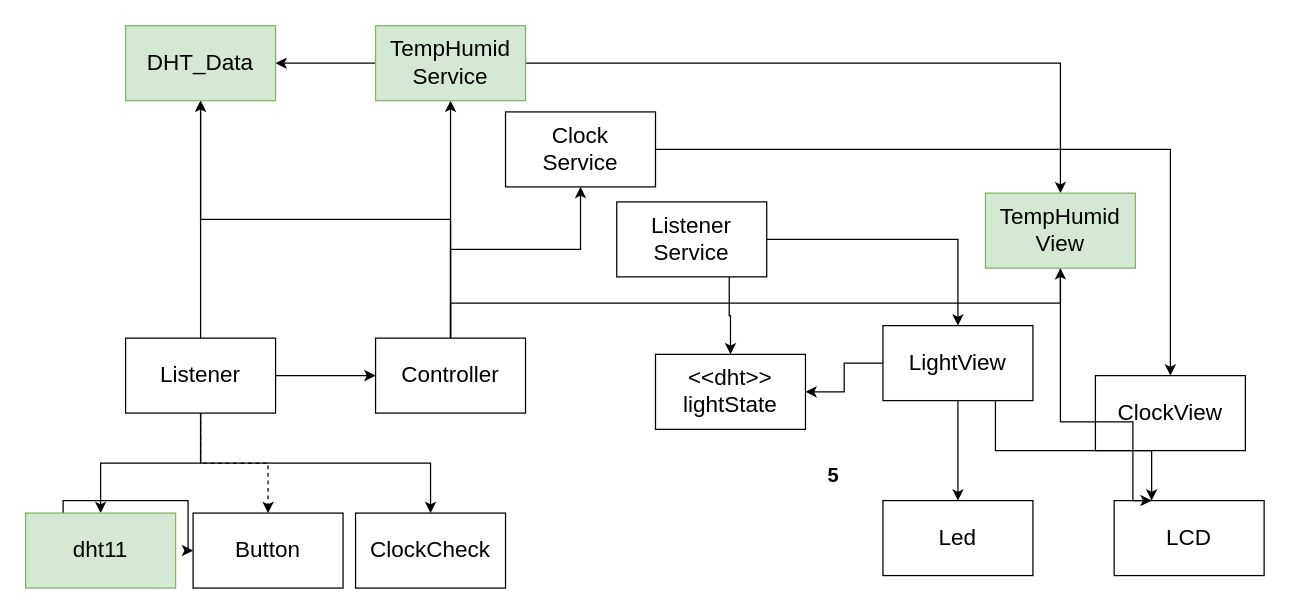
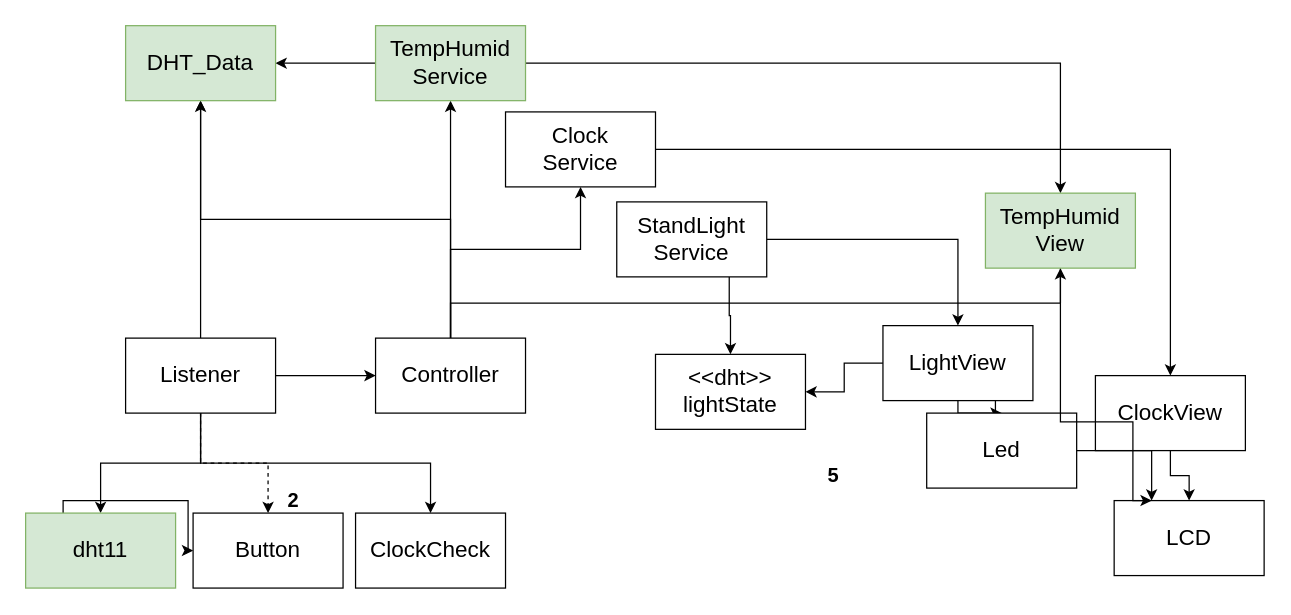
(692, 239) -> (692, 239)
none -> (1176, 476)
none -> (293, 501)
(958, 538) -> (1002, 451)
